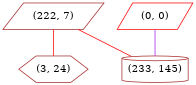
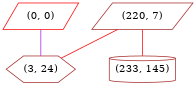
(53, 16) -> (142, 16)
(155, 43) -> (41, 43)
